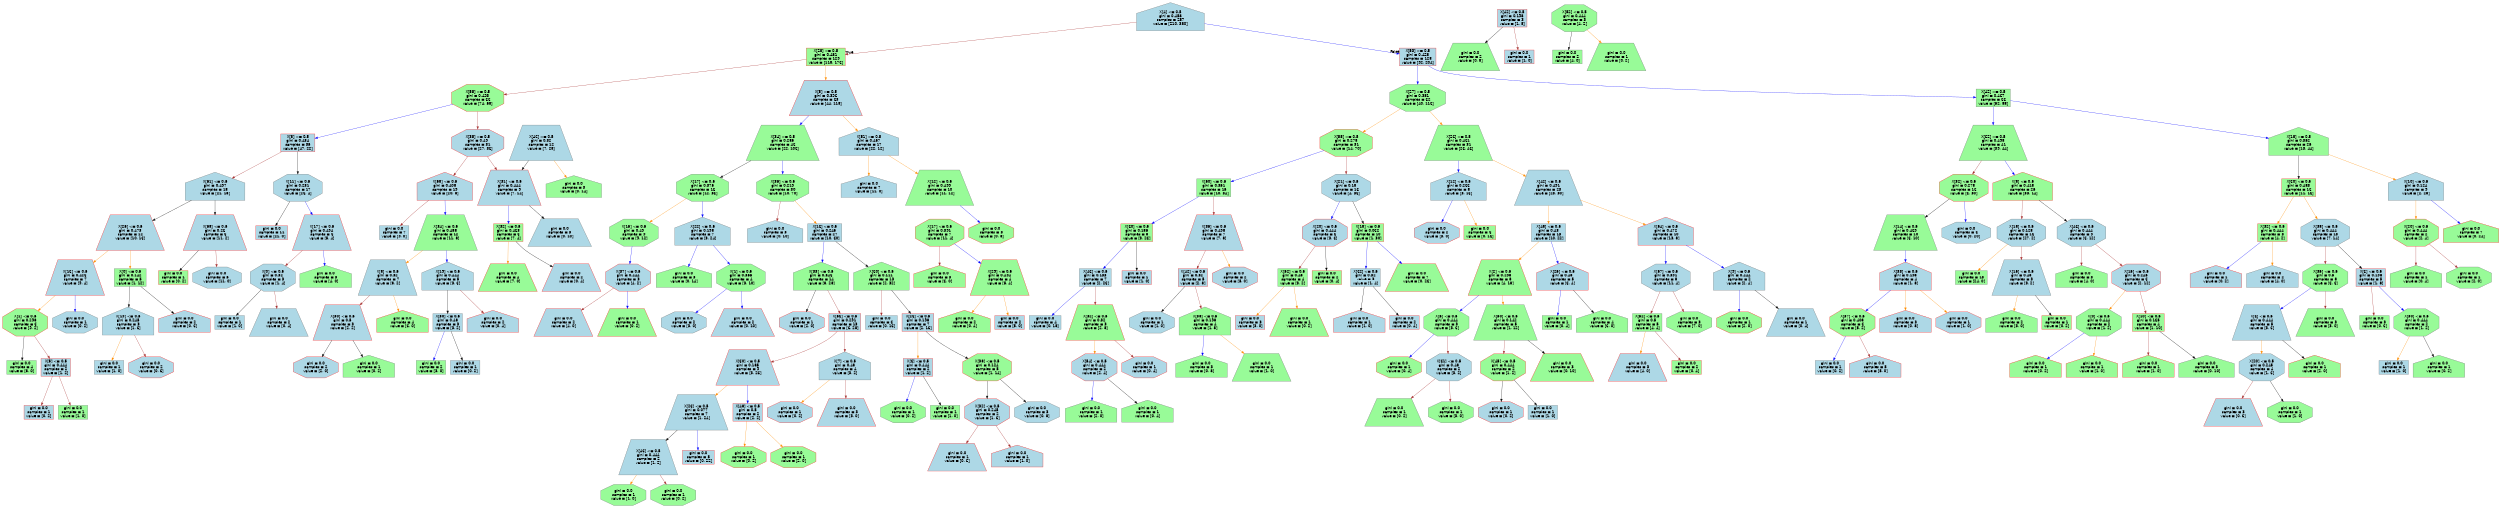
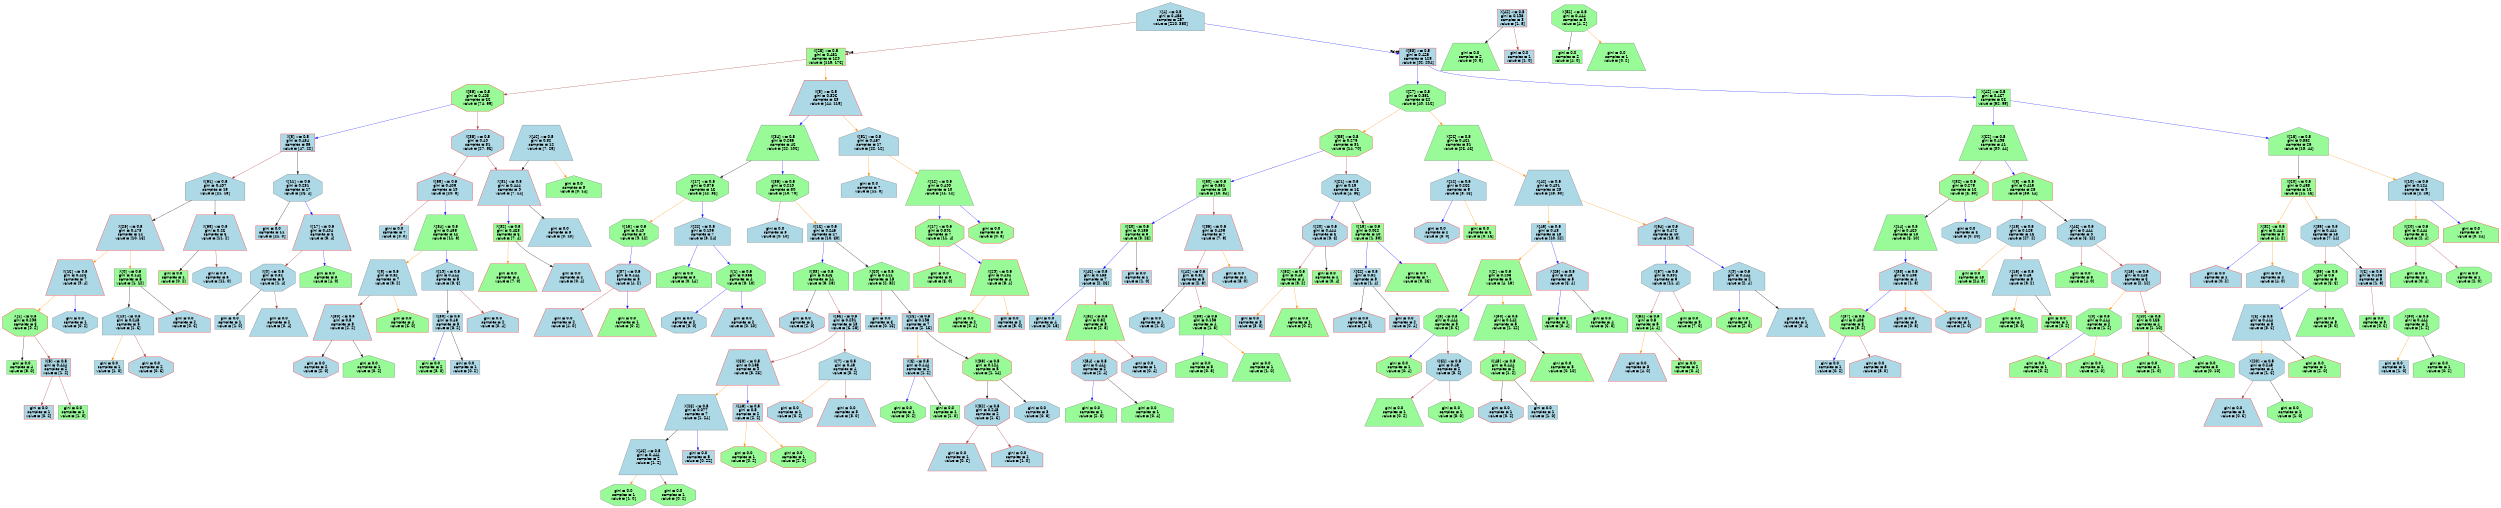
none -> (940, 211)
(1365, 278) -> (1365, 278)
(2390, 298) -> none
